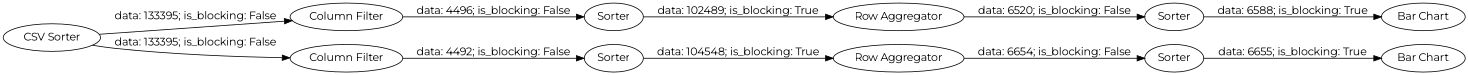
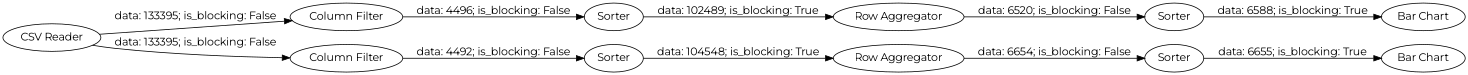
(52, 38) -> (52, 38)
